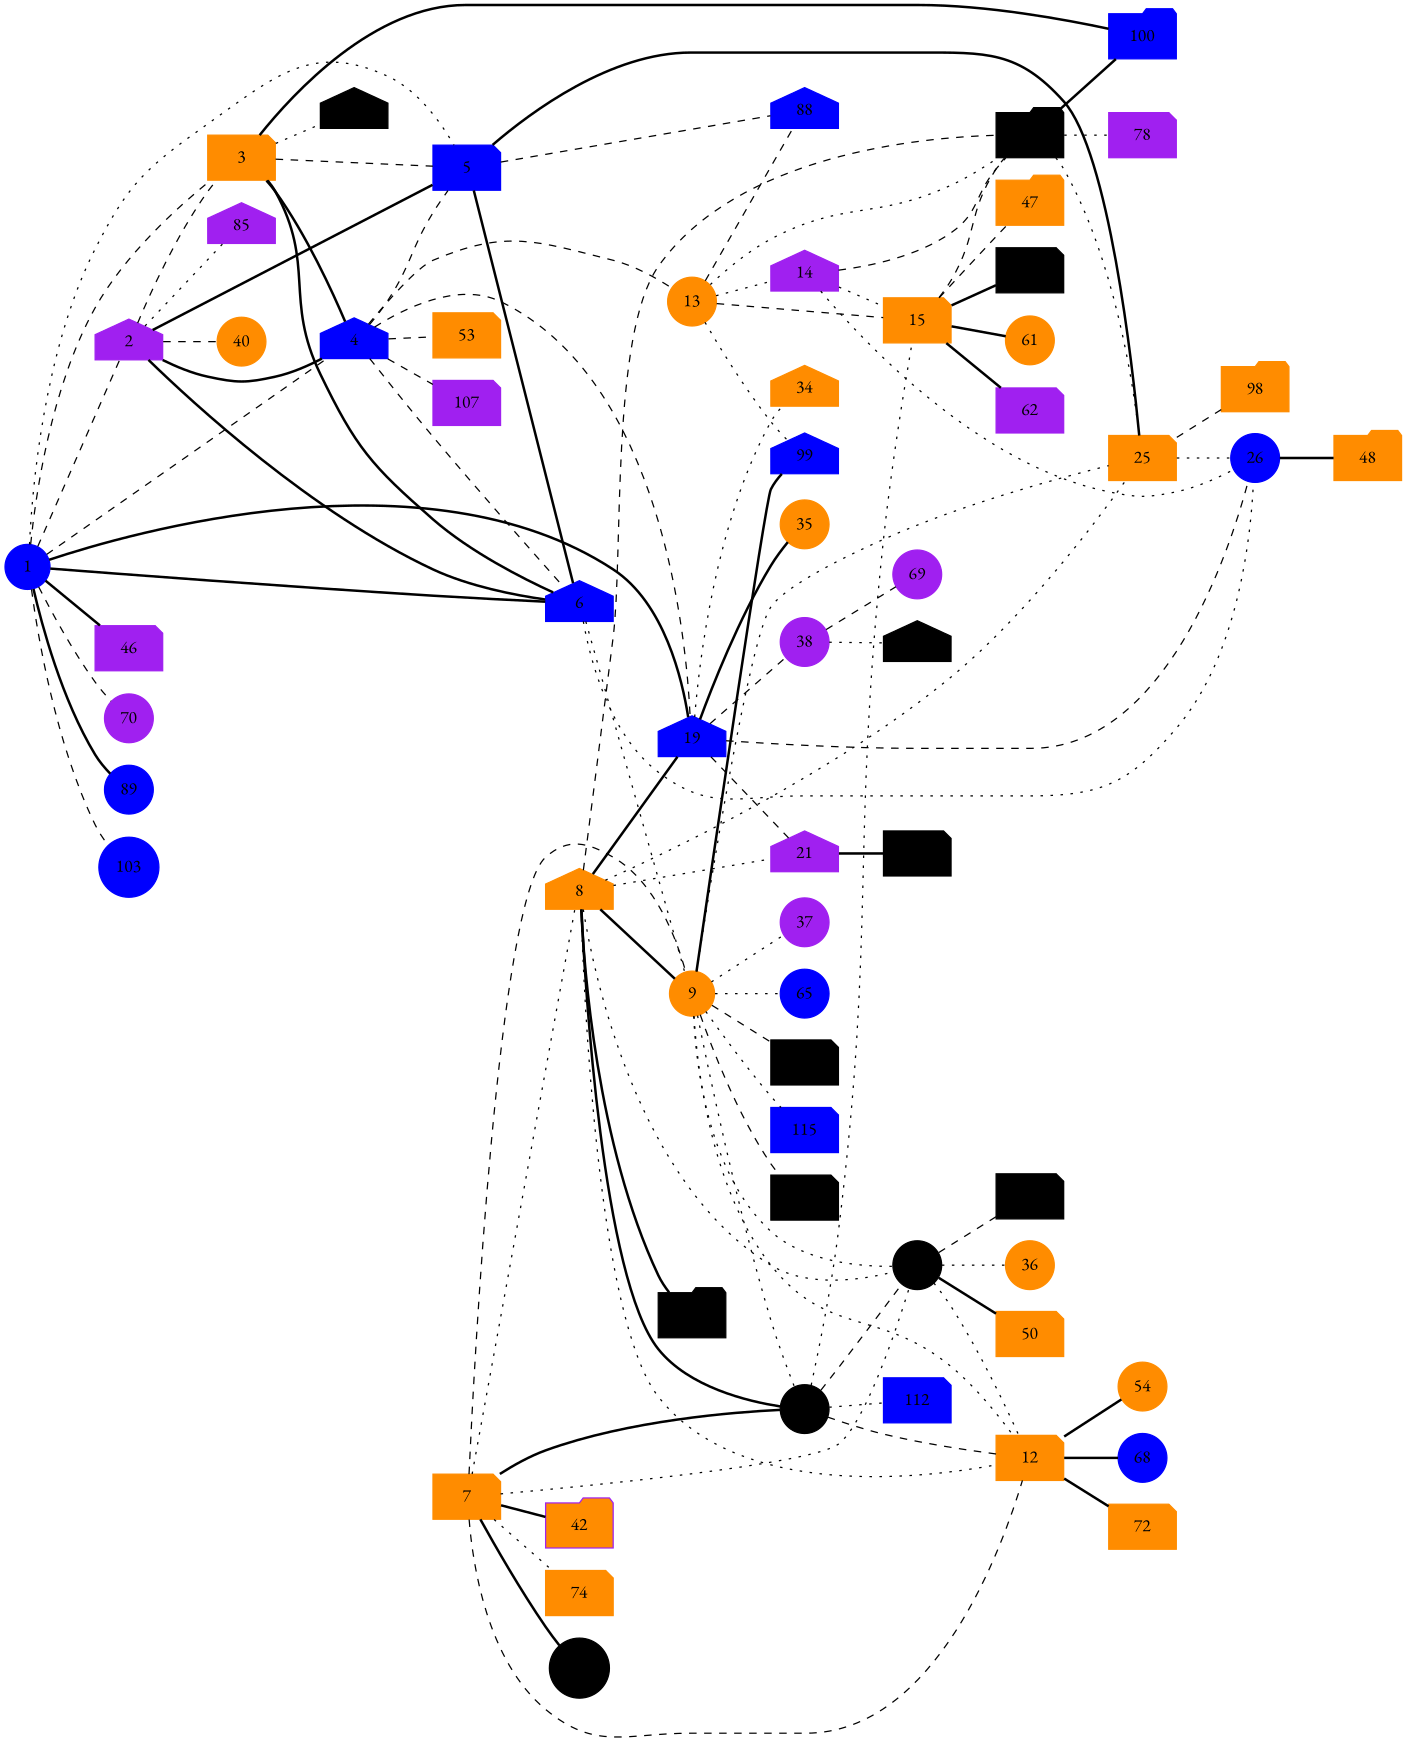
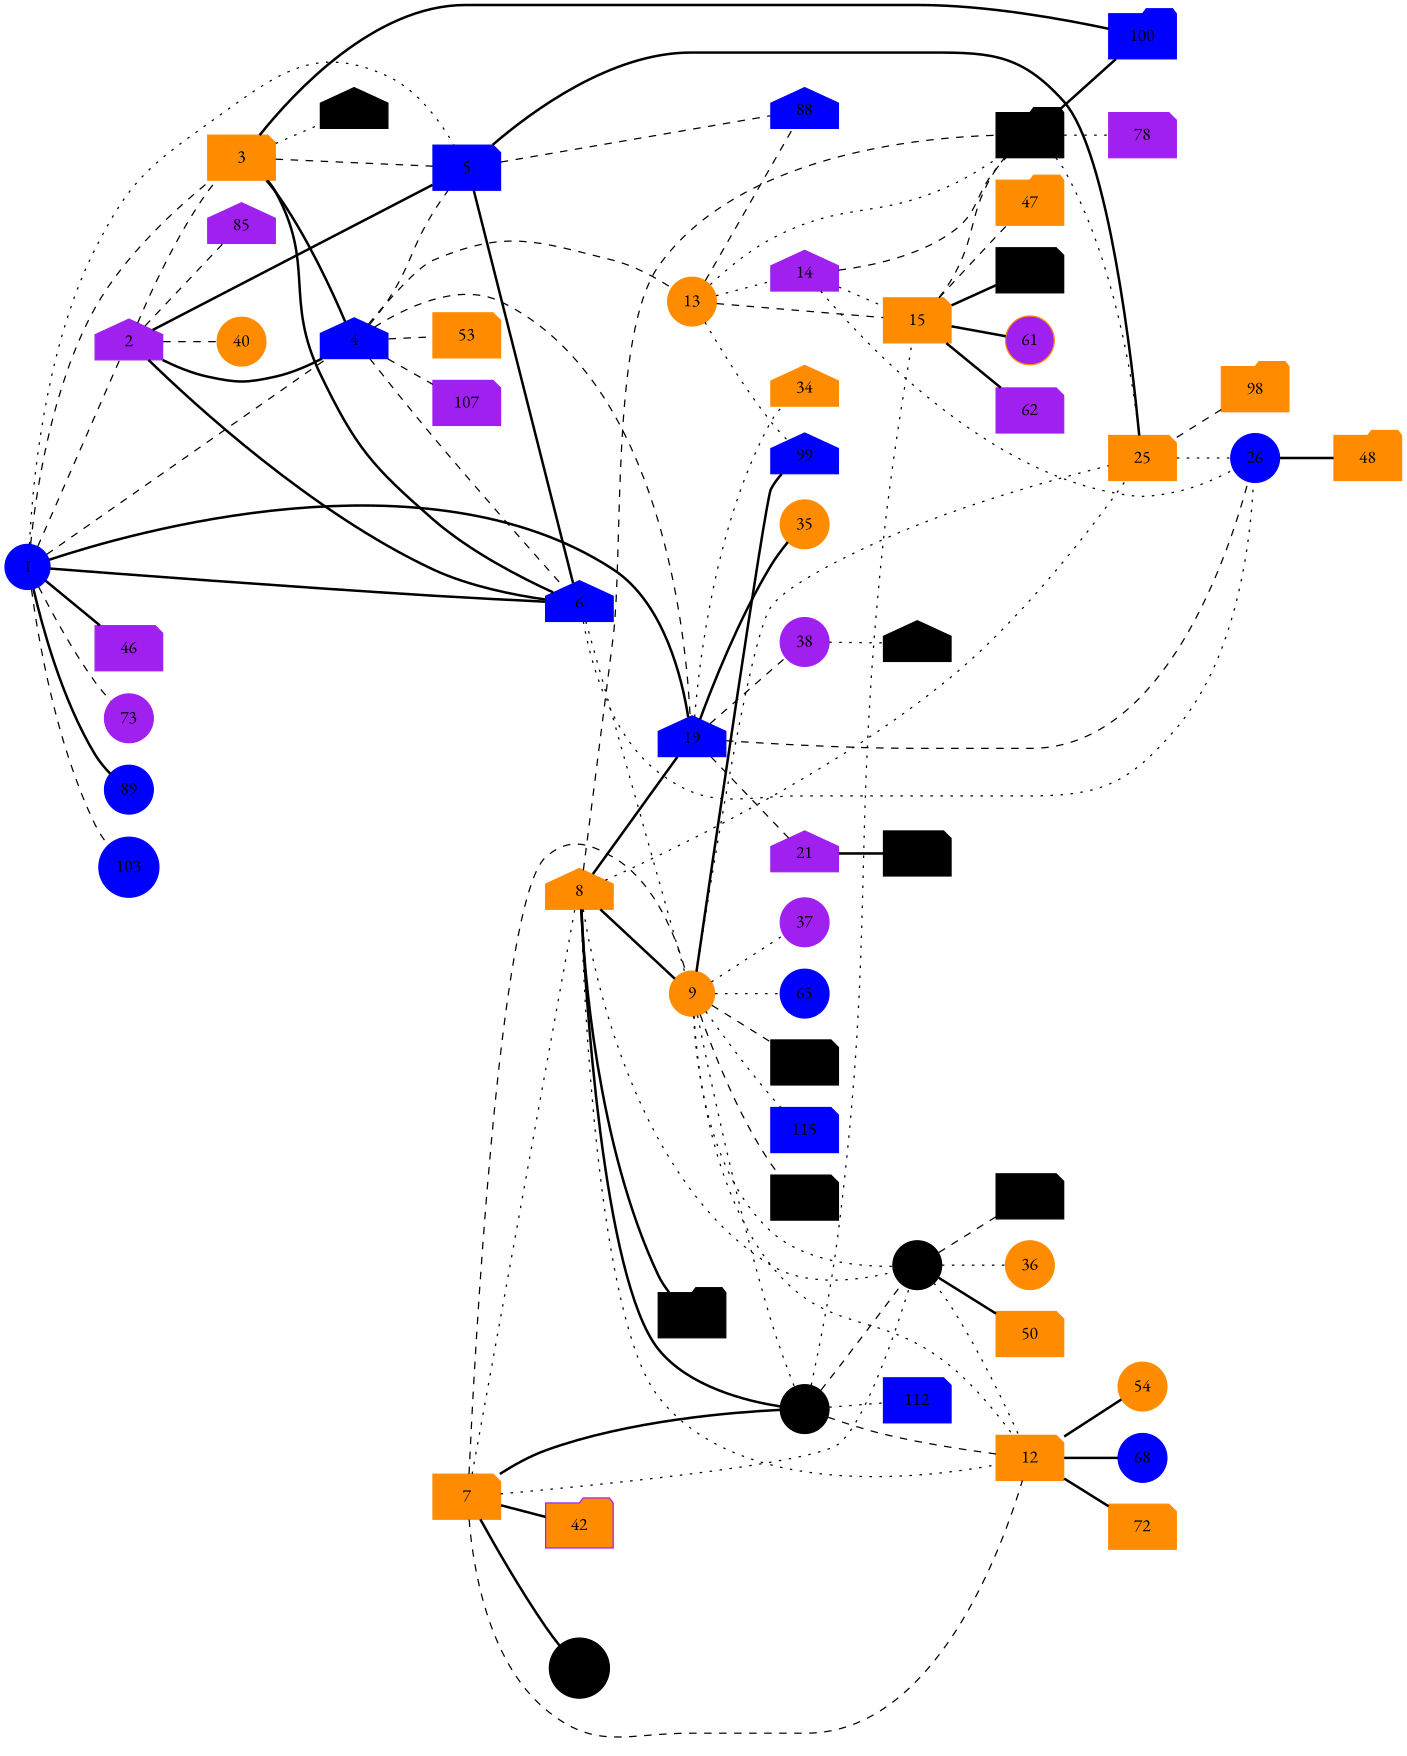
(184, 285) -> (184, 285)
(1030, 340) -> (1030, 340)
(917, 574) -> none
(129, 718) -> (129, 718)
(692, 872) -> none
(579, 1593) -> none
